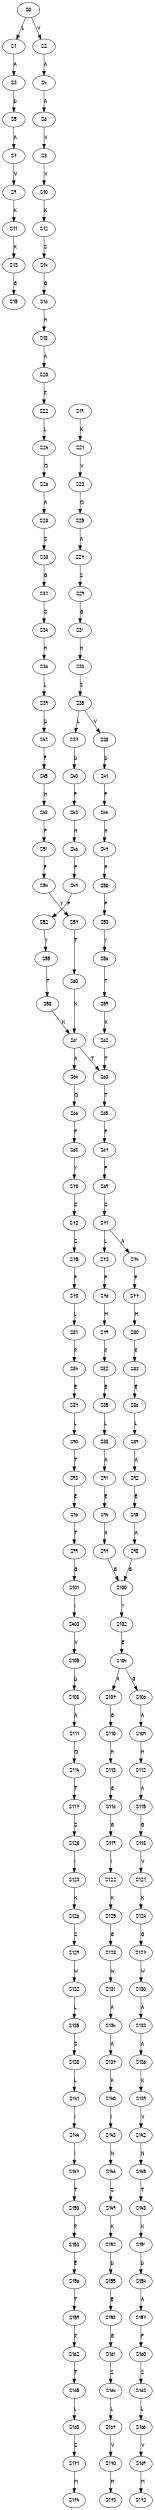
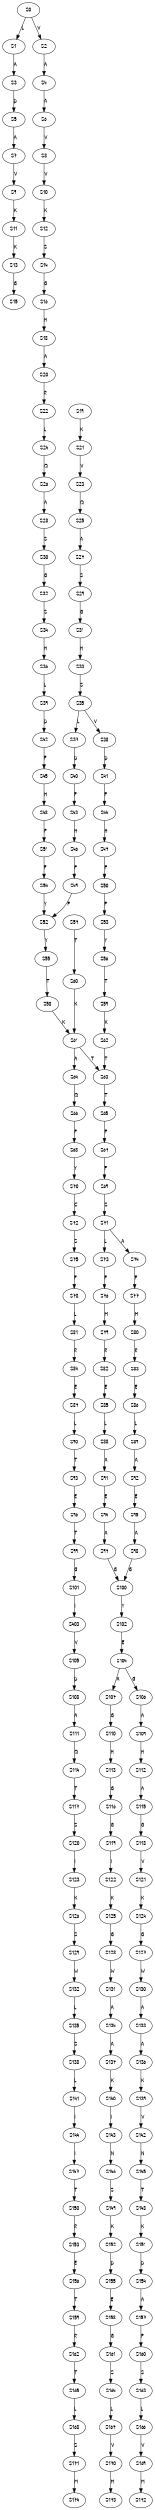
(57, 903) -> (44, 902)
